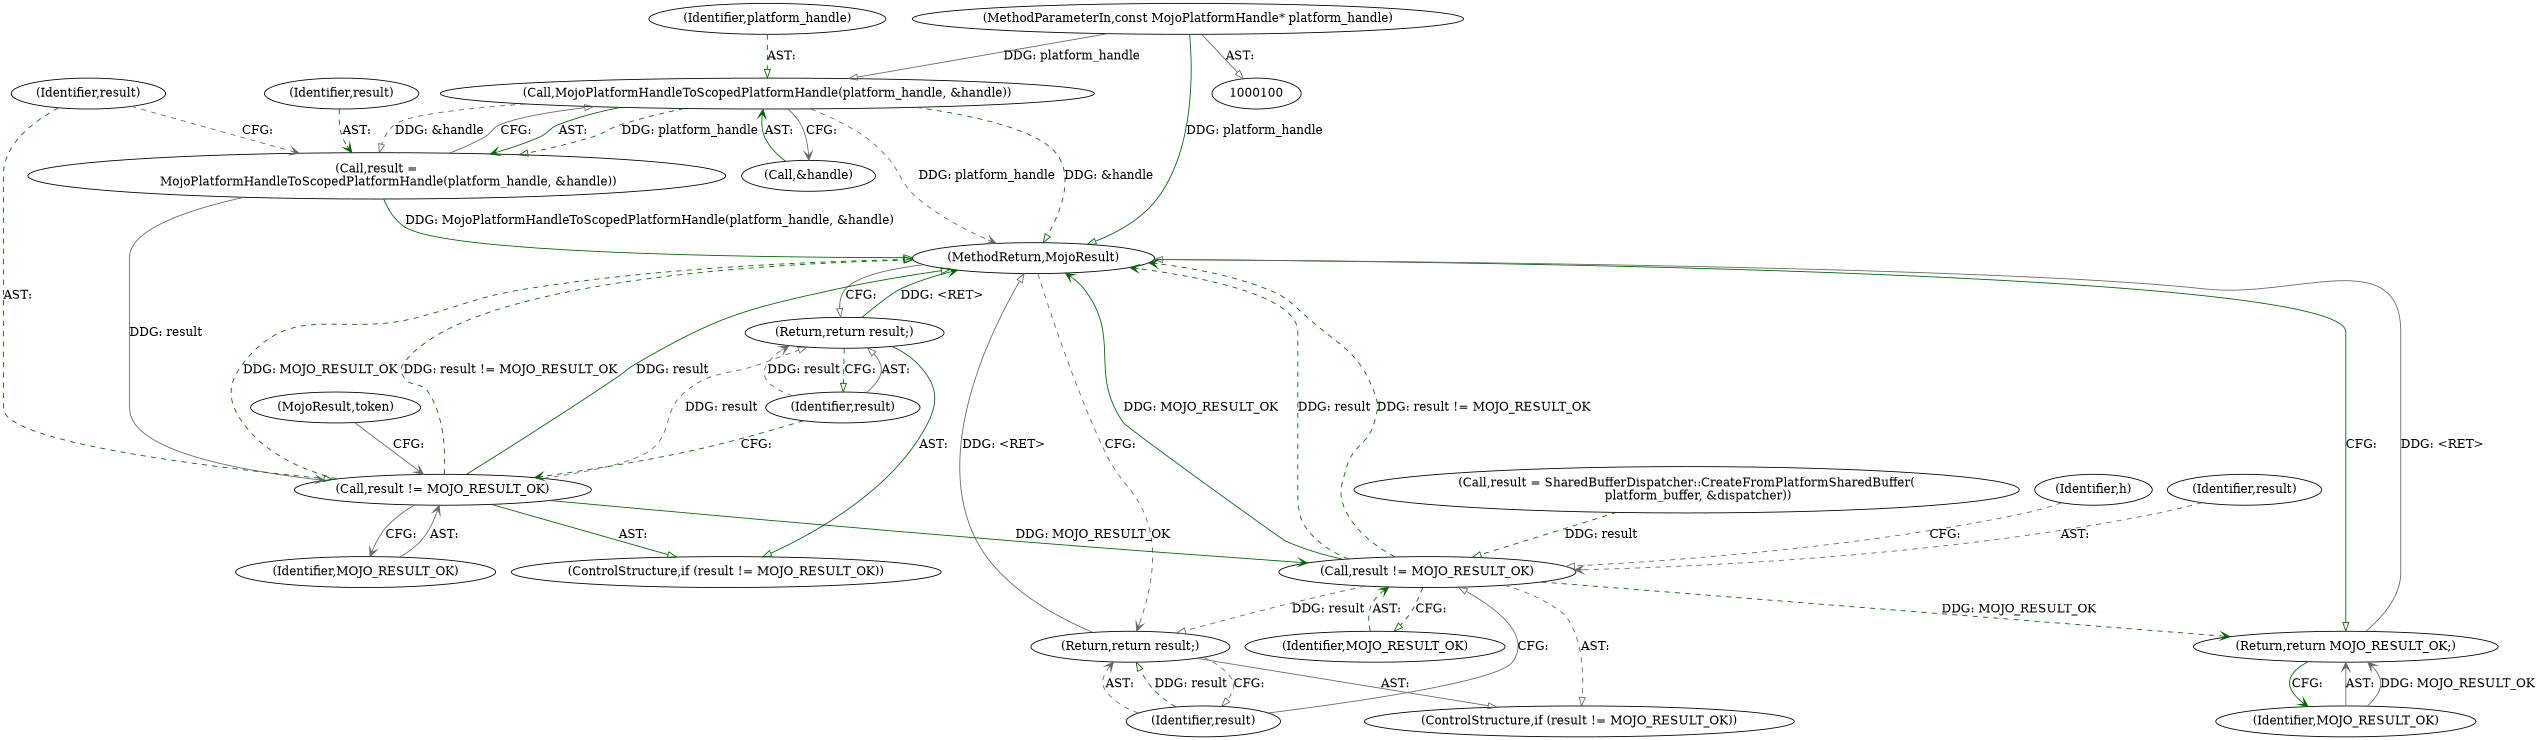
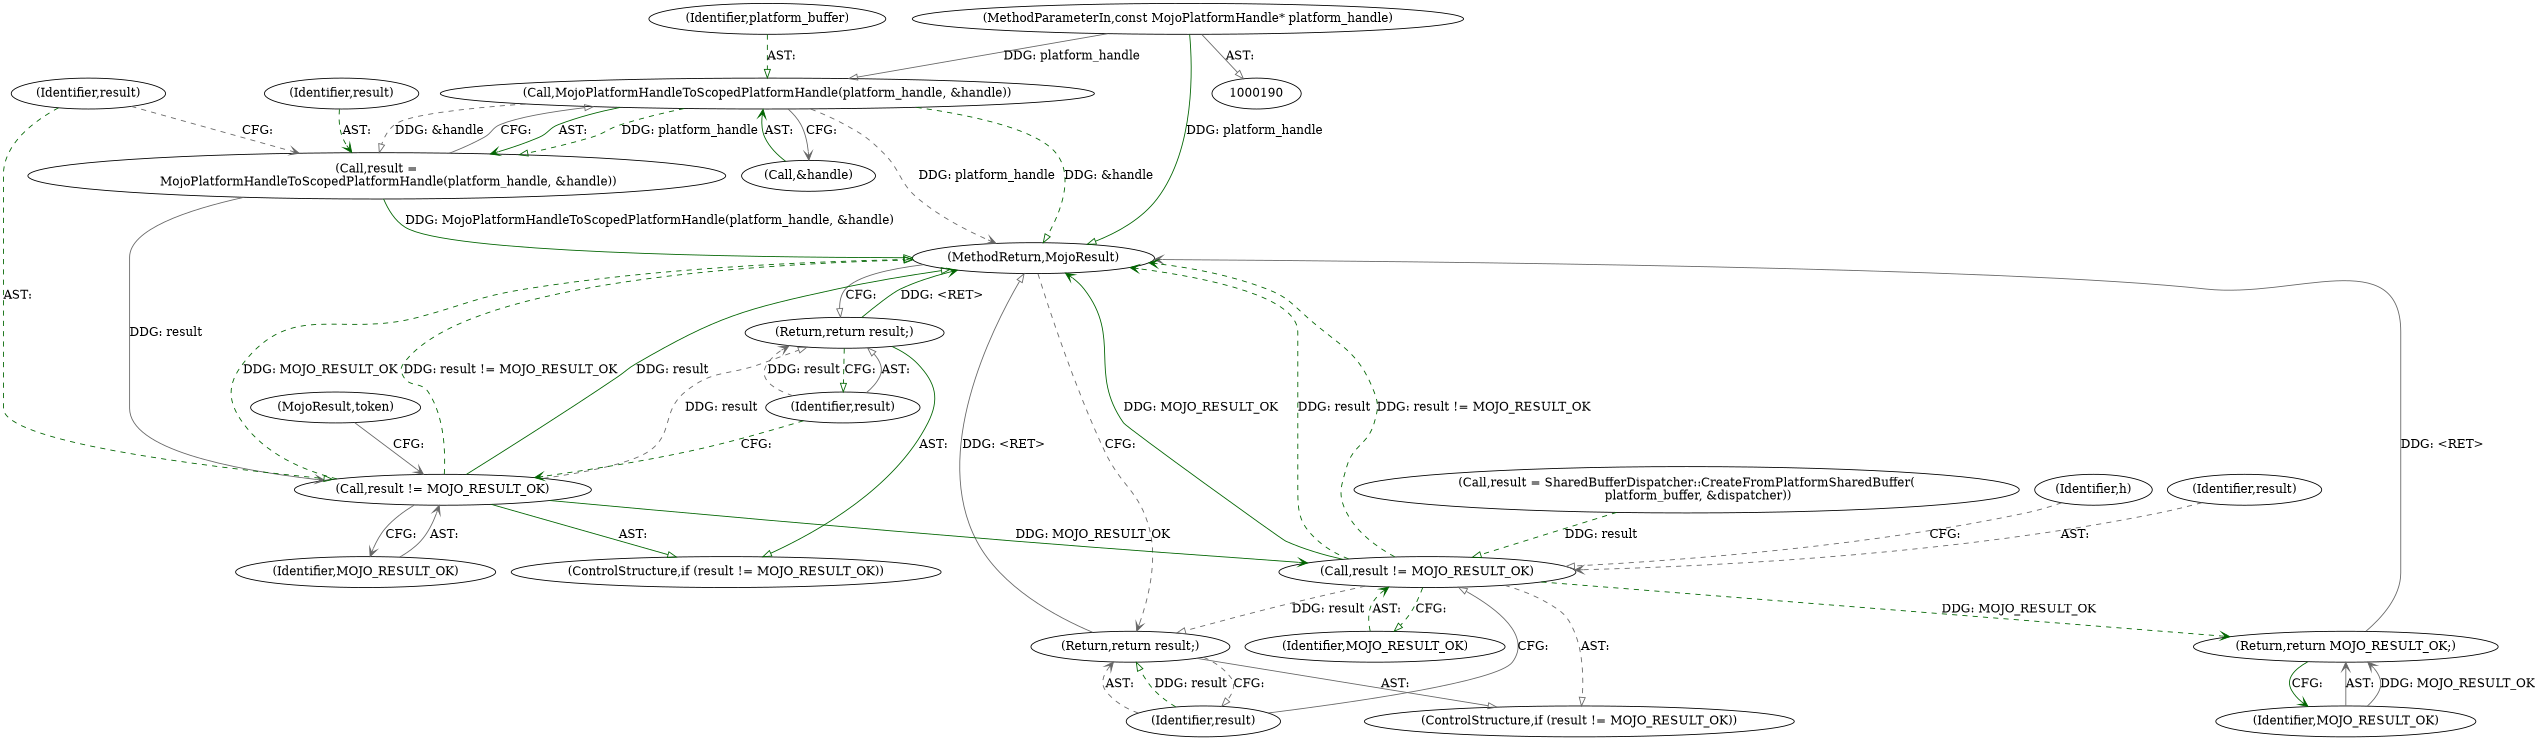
(767, 19) -> (767, 19)
(1257, 94) -> (1257, 94)
(2072, 279) -> (1953, 274)
(2084, 286) -> none
